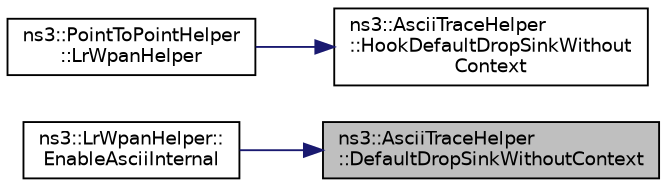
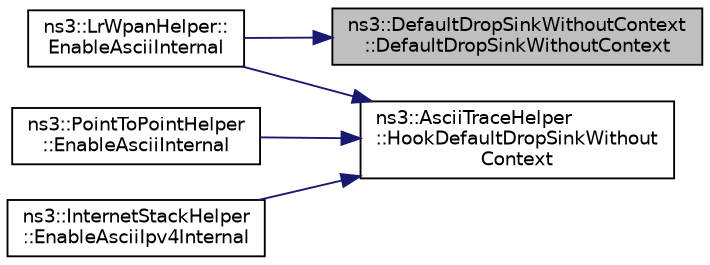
(131, 47) -> (136, 136)
none -> (298, 82)
(491, 150) -> (517, 37)
none -> (136, 228)
